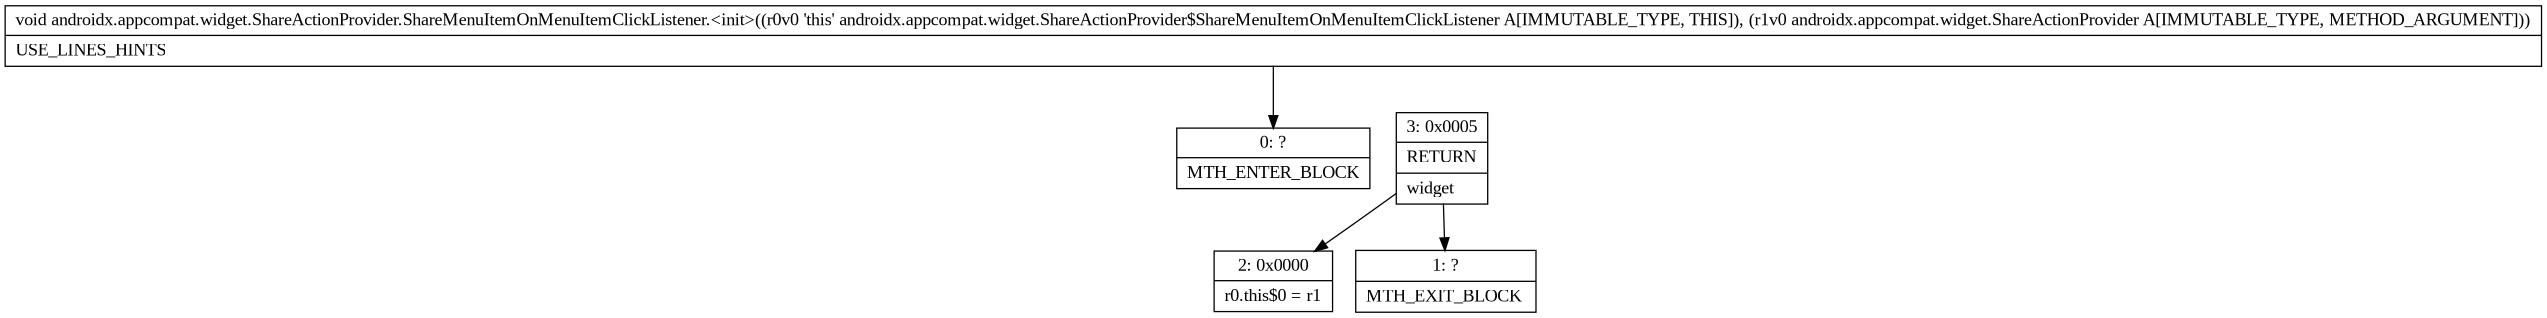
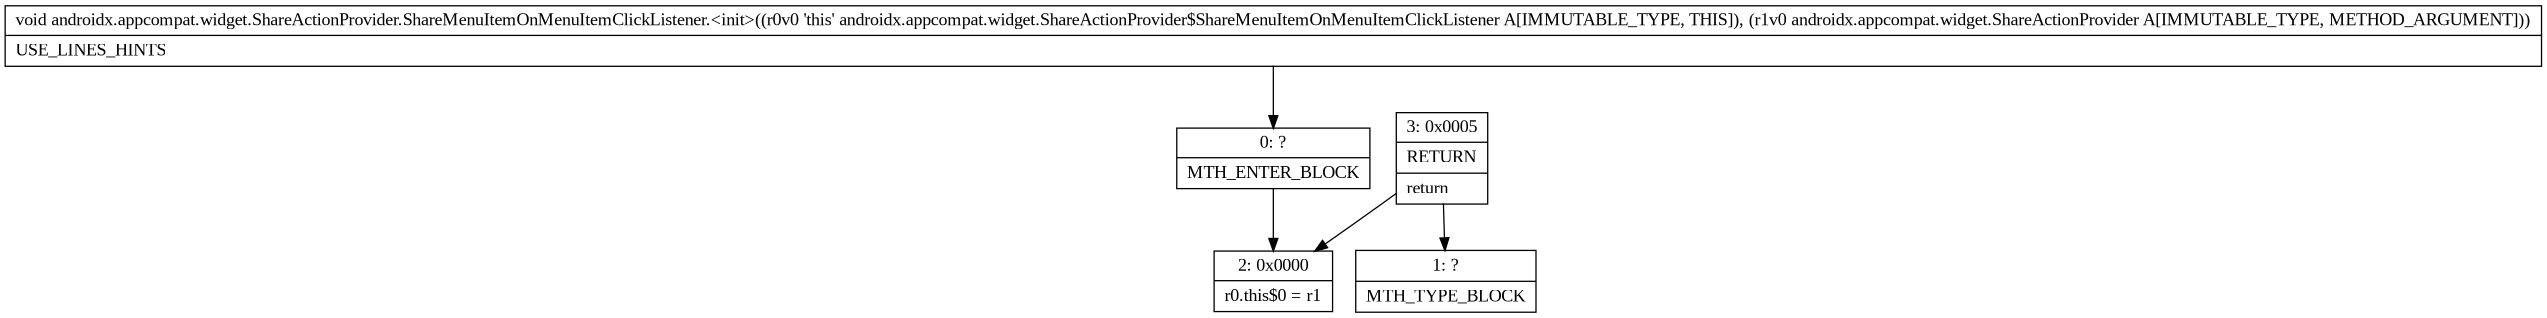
(1430, 188) -> (1428, 188)
none -> (1273, 213)
(1444, 296) -> (1446, 296)
